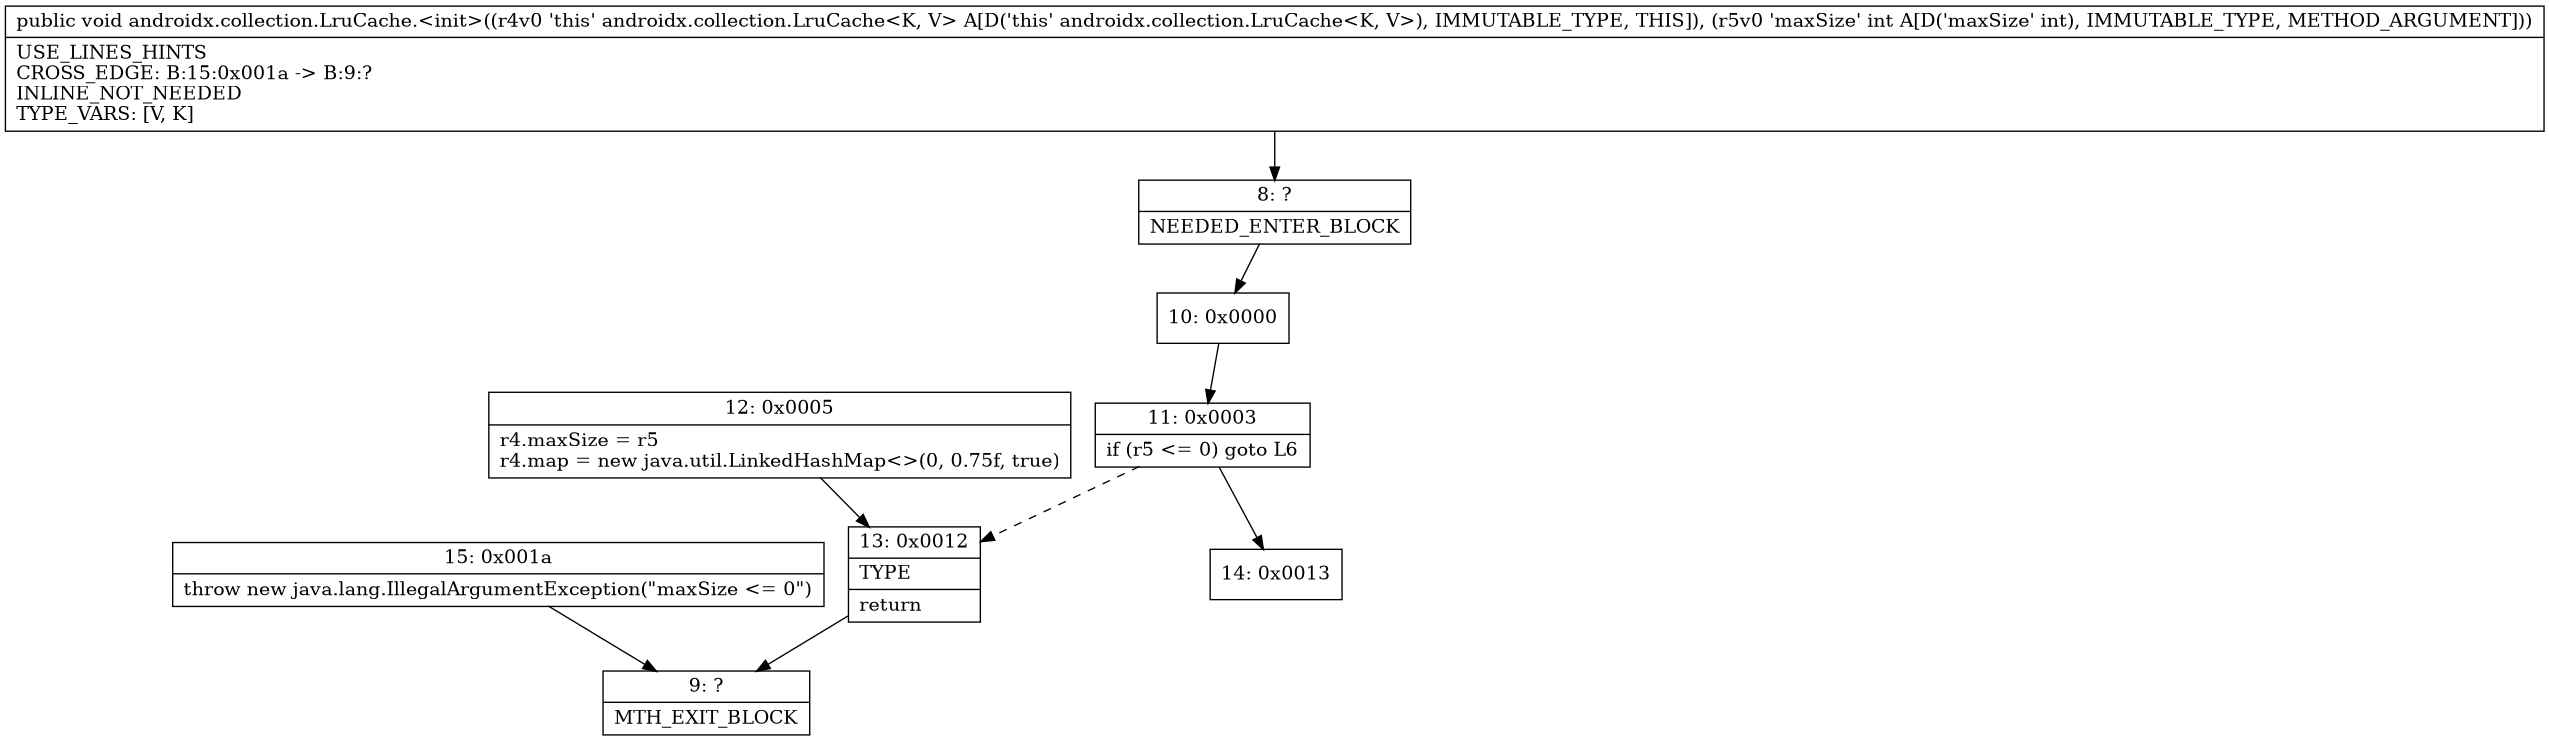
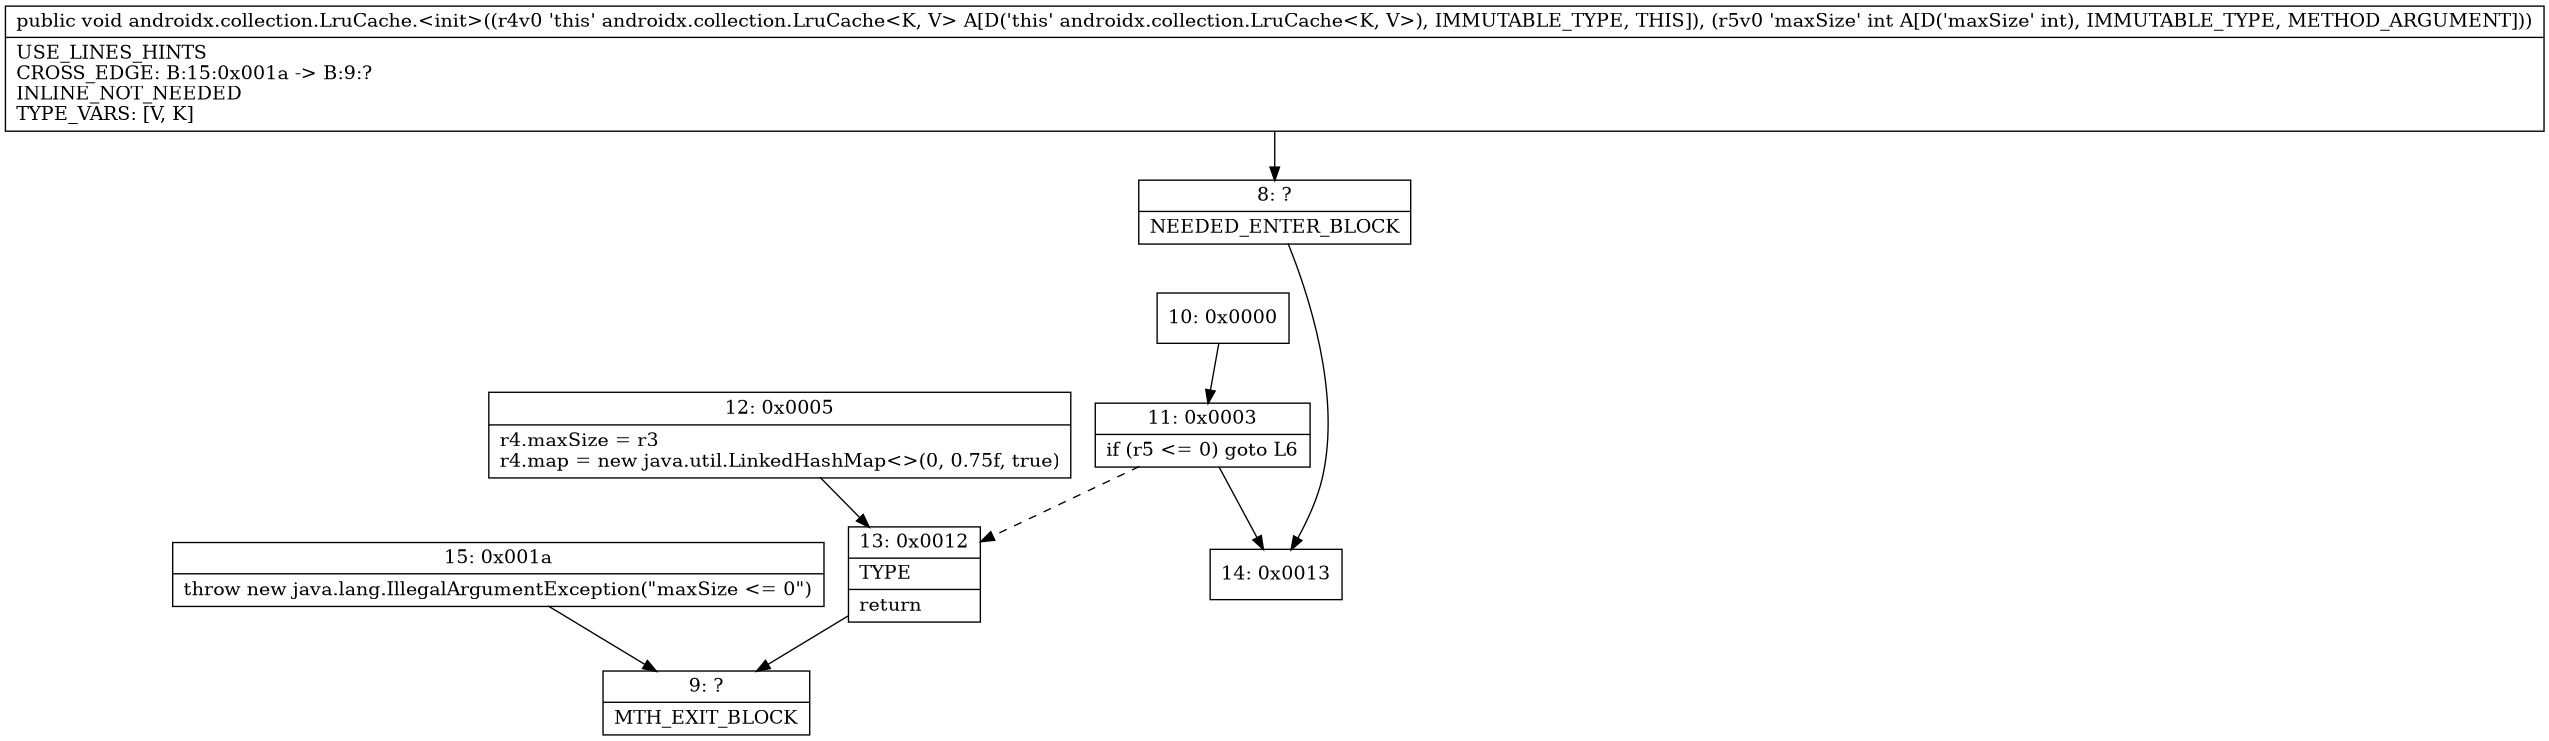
(1250, 262) -> (1326, 391)
(580, 441) -> (580, 441)
